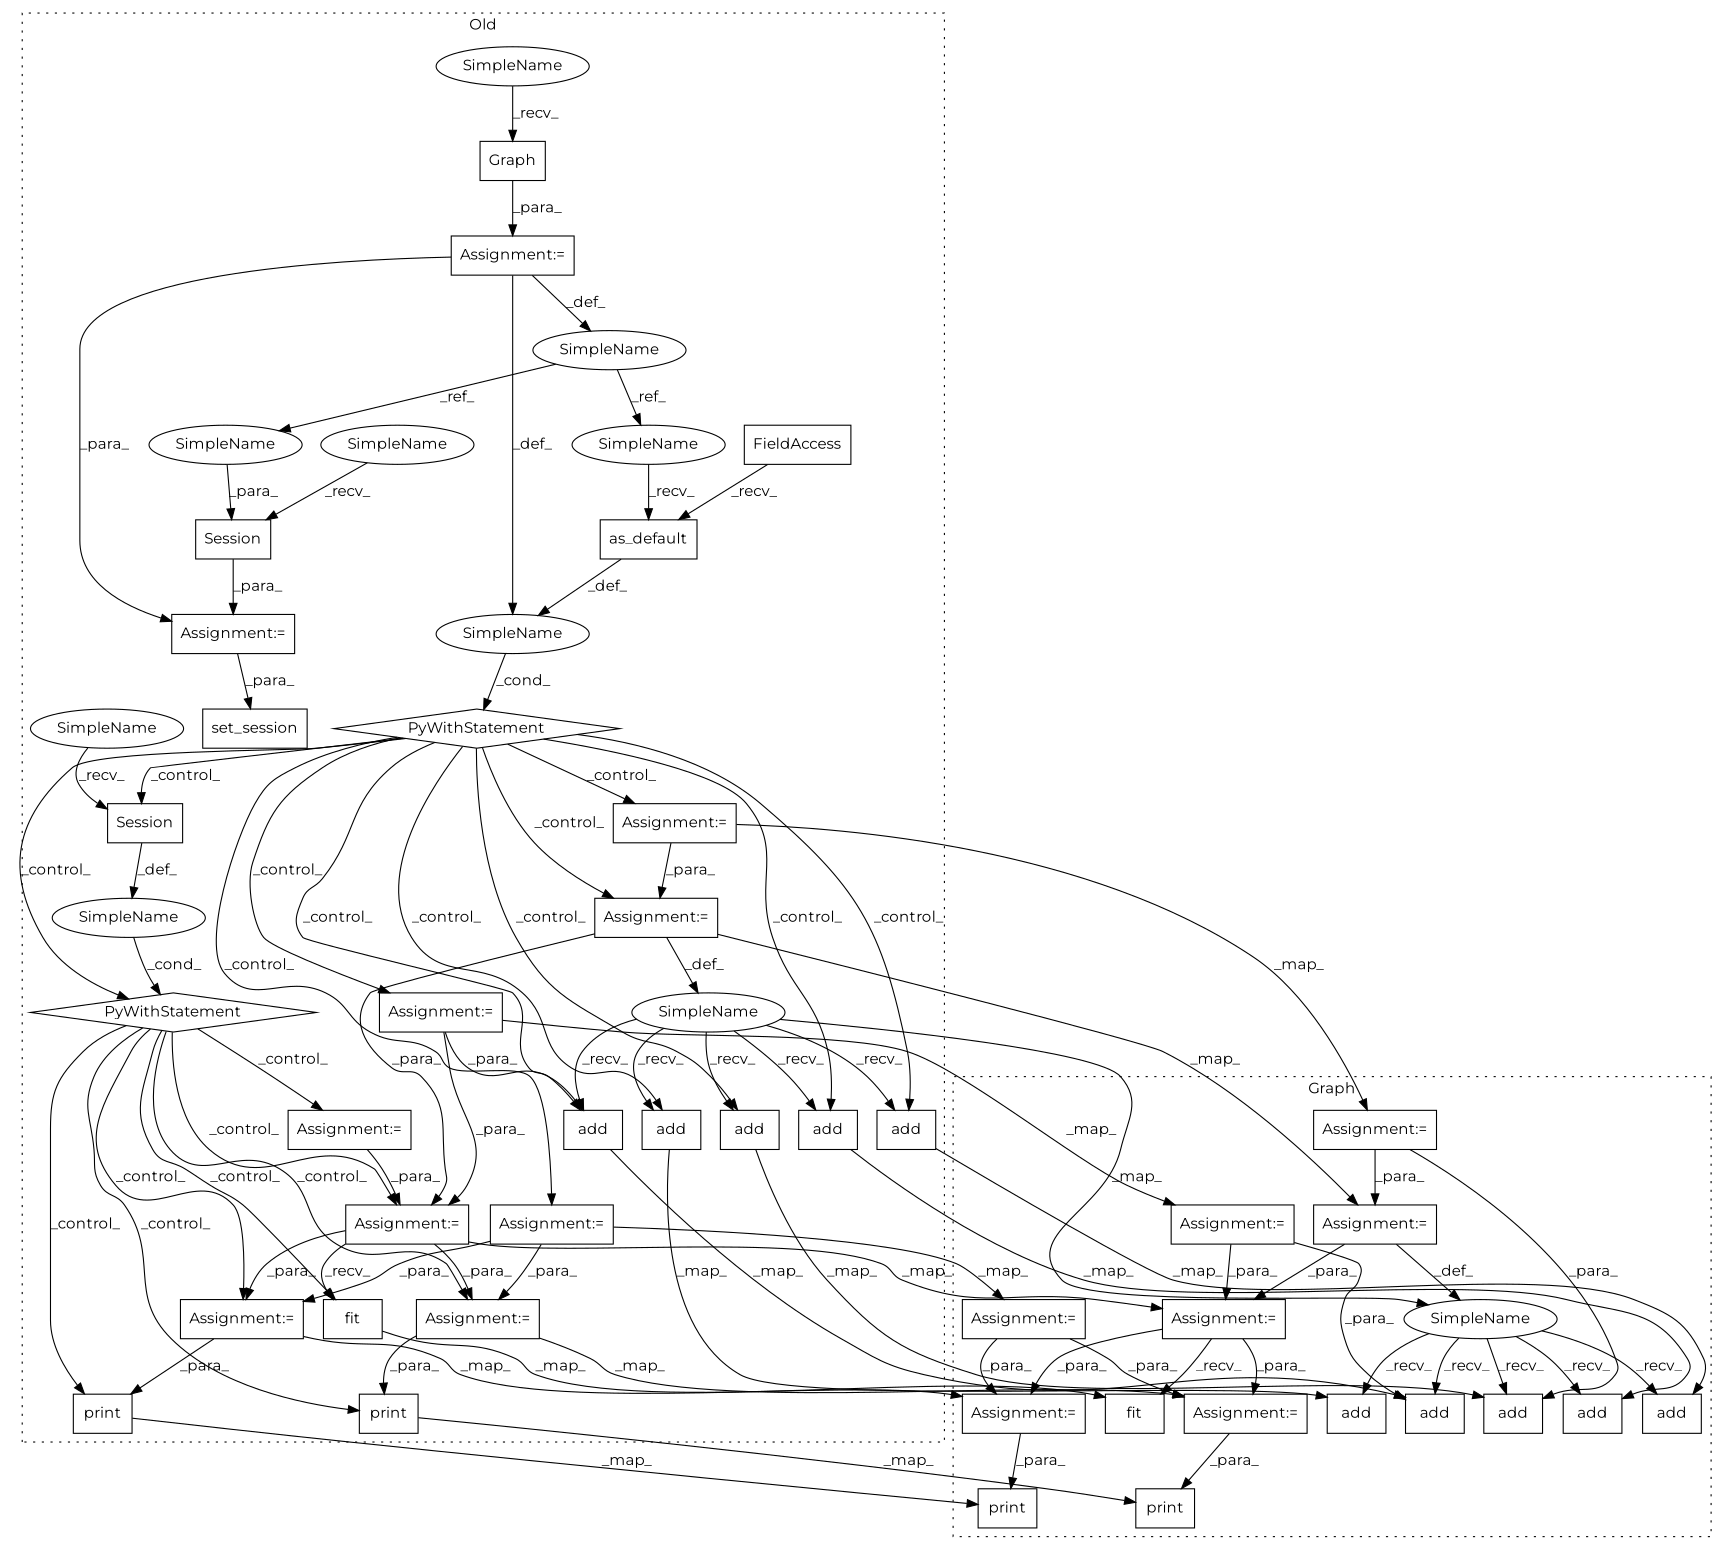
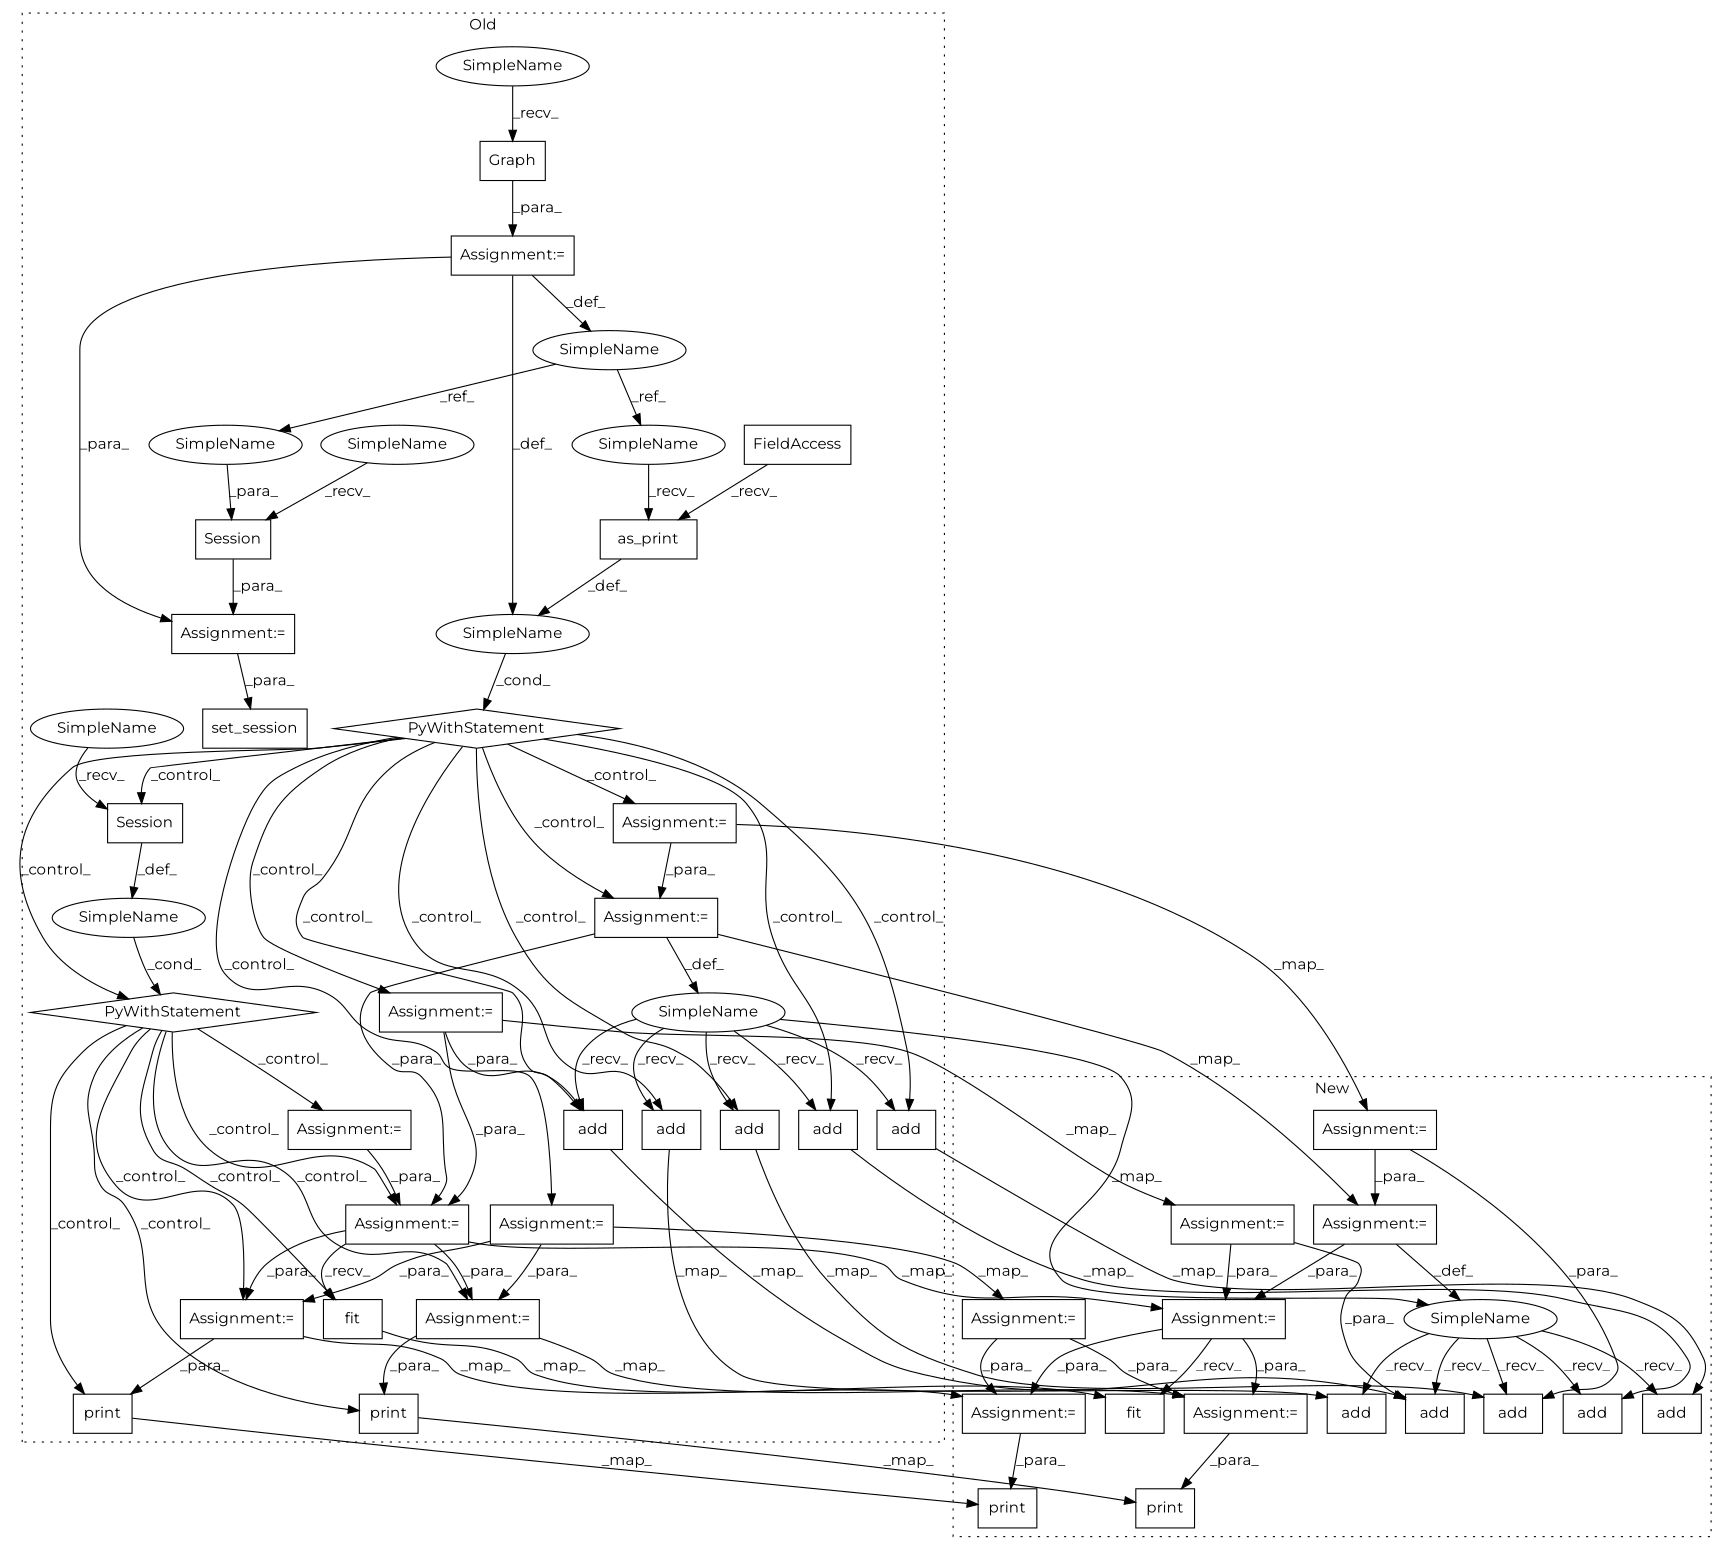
(649, 539) -> (649, 539)
(1332, 1089) -> (1332, 1089)
